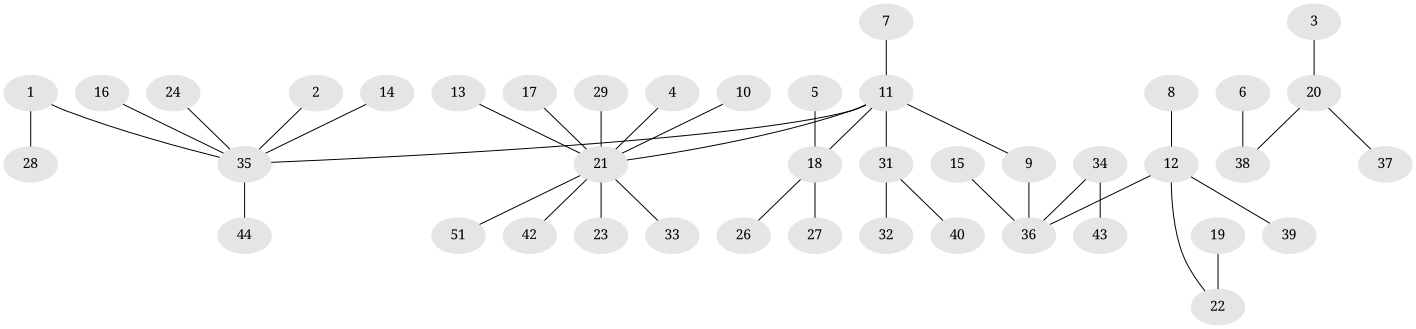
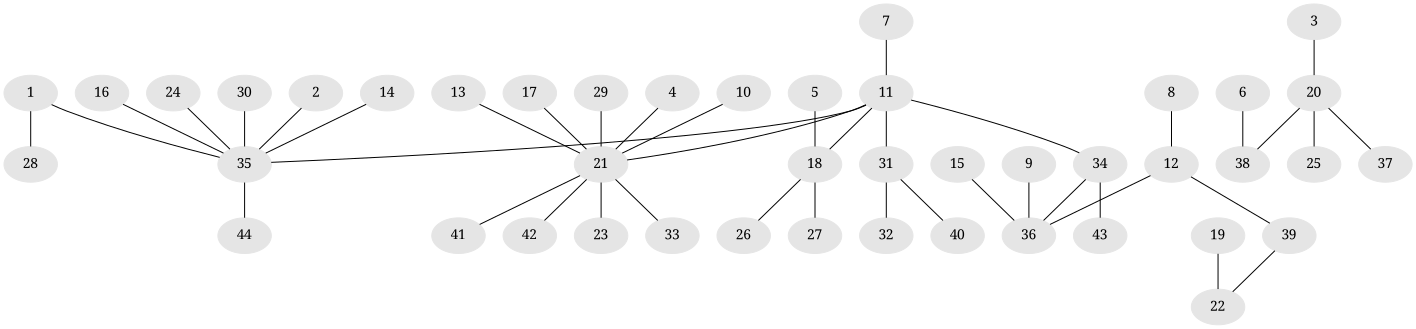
none -> (245, 93)
(958, 129) -> (996, 124)
none -> (1314, 164)
(458, 236) -> (458, 236)
(1178, 240) -> (1254, 271)
